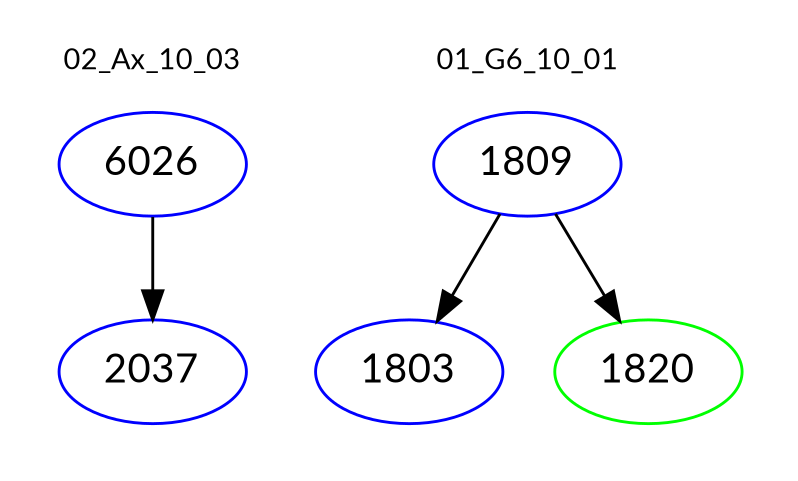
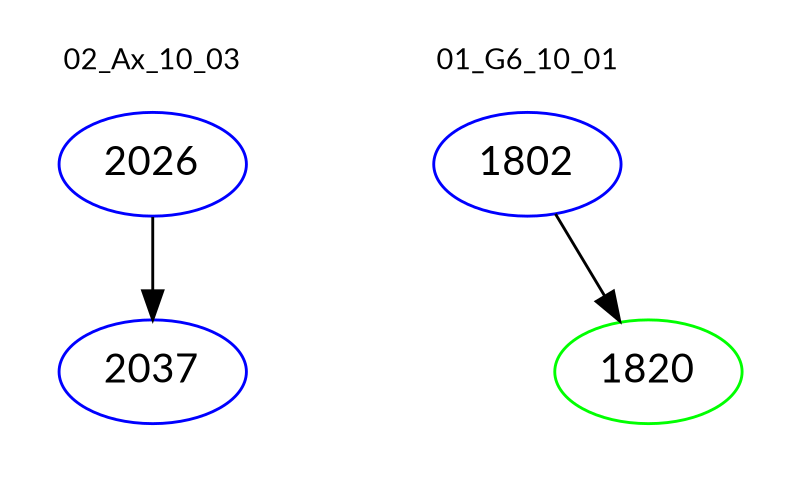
(153, 164) -> (153, 164)
(527, 164) -> (527, 164)
(409, 372) -> none
